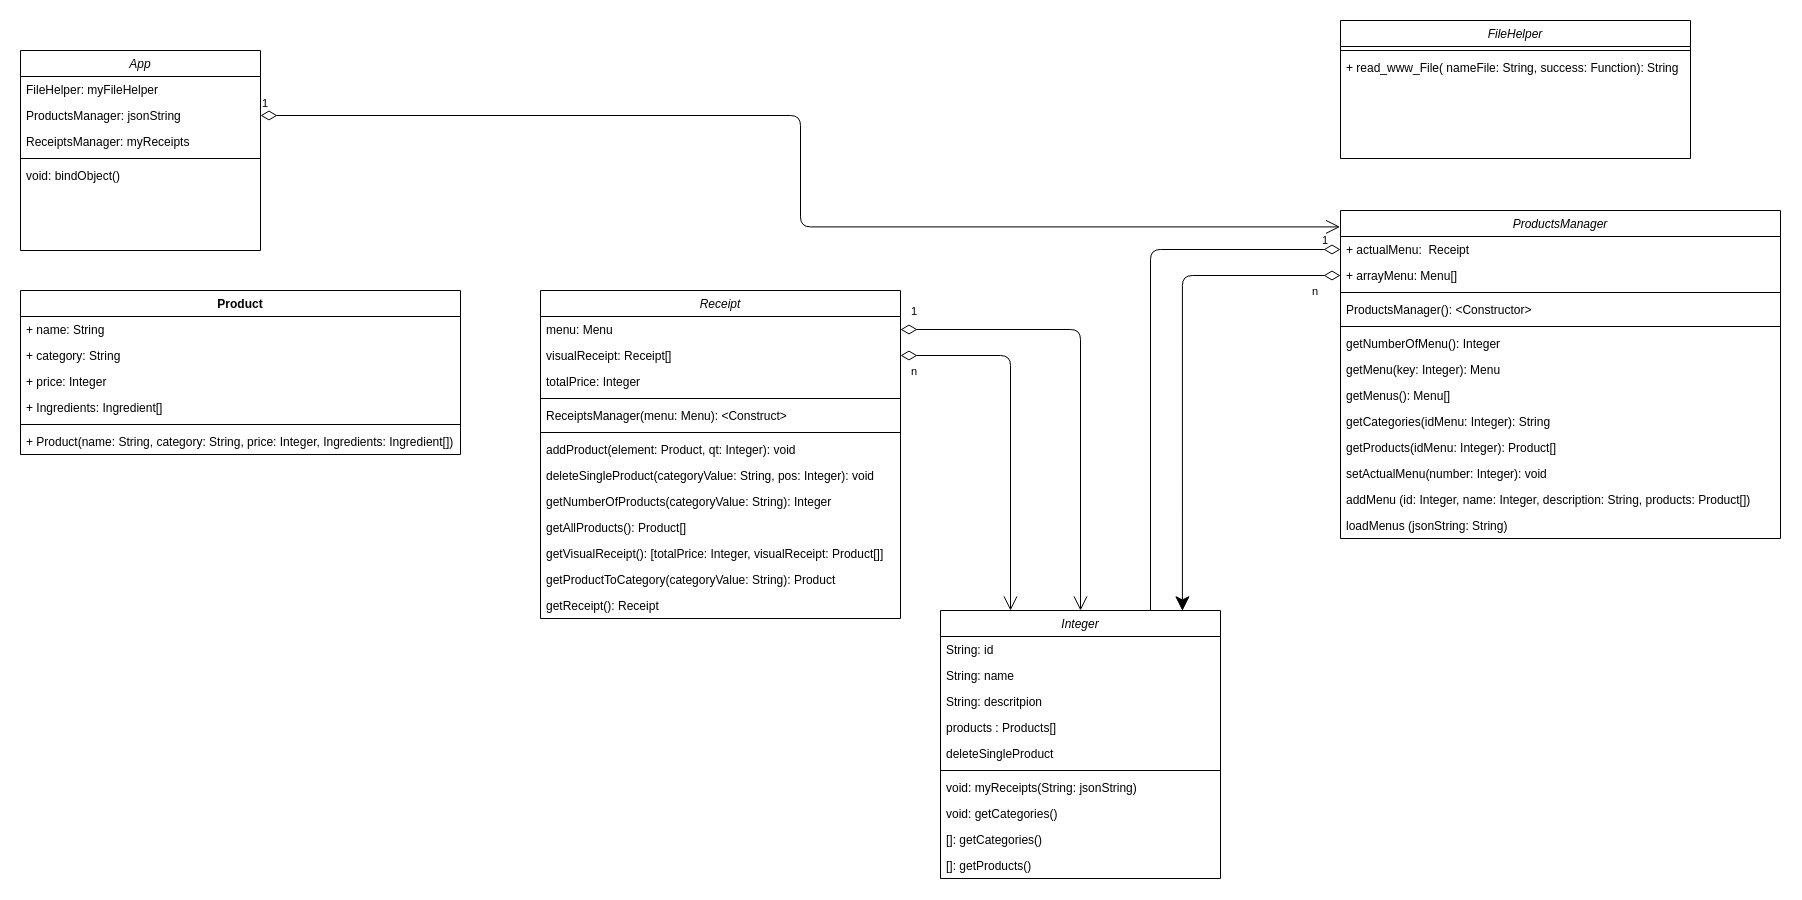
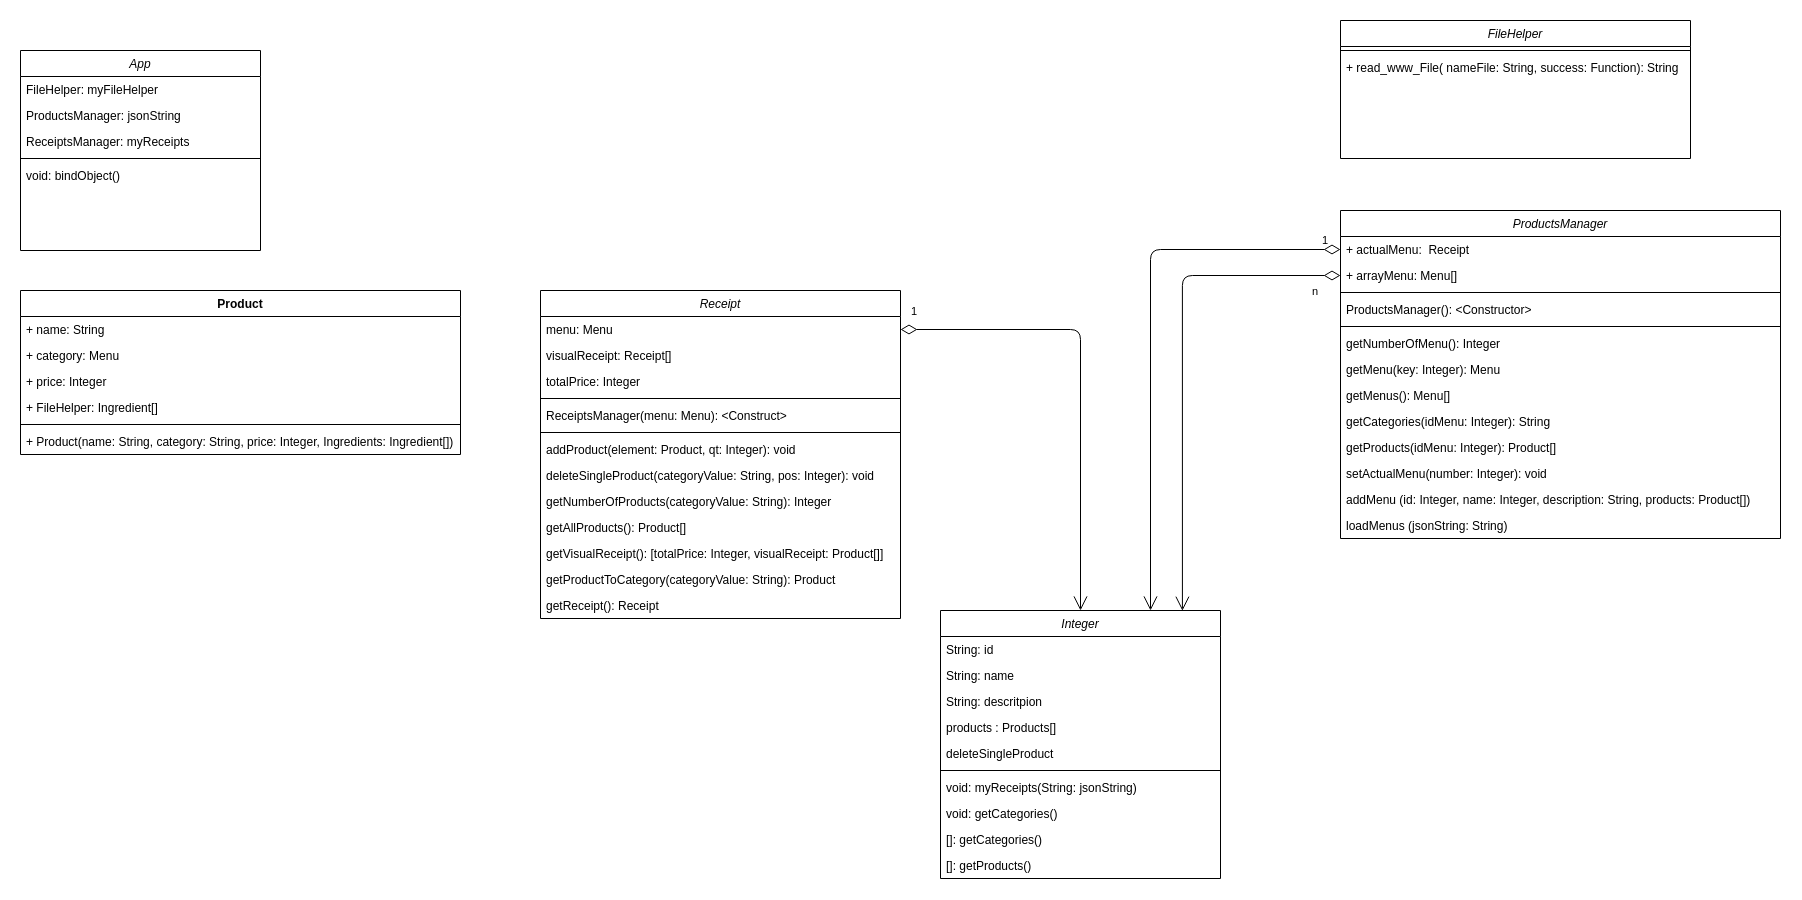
(801, 178) -> none
(80, 356) -> (75, 356)
(109, 408) -> (102, 408)
(1011, 440) -> none
(1182, 598) -> (1182, 602)
(1151, 605) -> (1151, 605)
